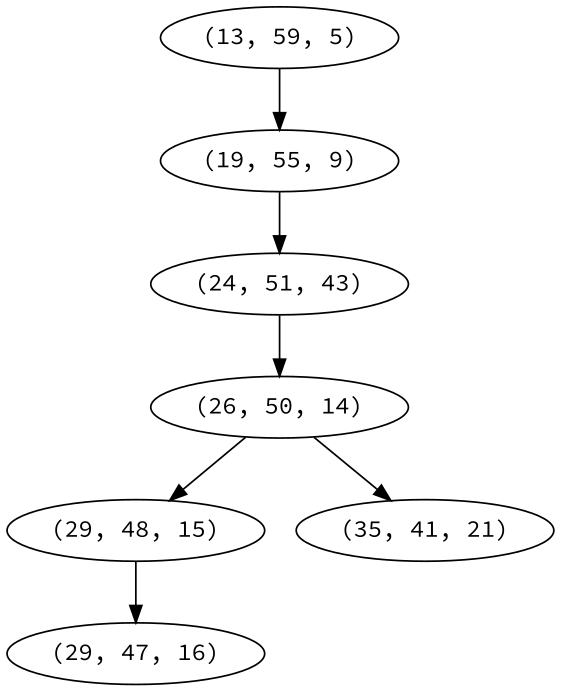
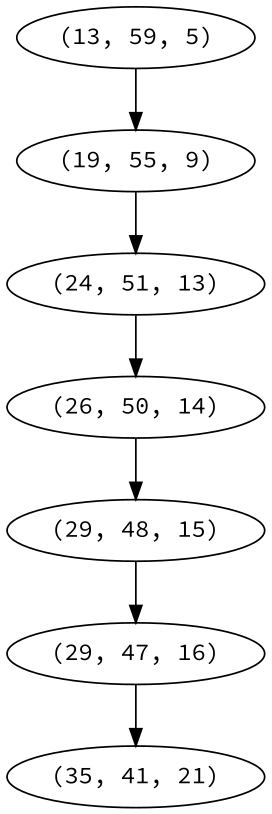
(280, 284) -> (136, 284)
(346, 463) -> (136, 707)
